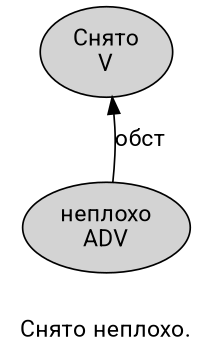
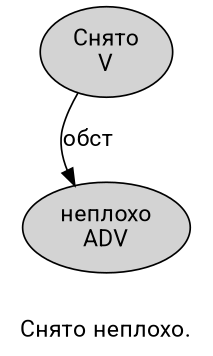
(115, 148) -> (62, 131)
